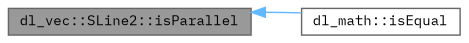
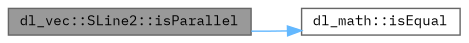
(284, 12) -> (269, 31)
